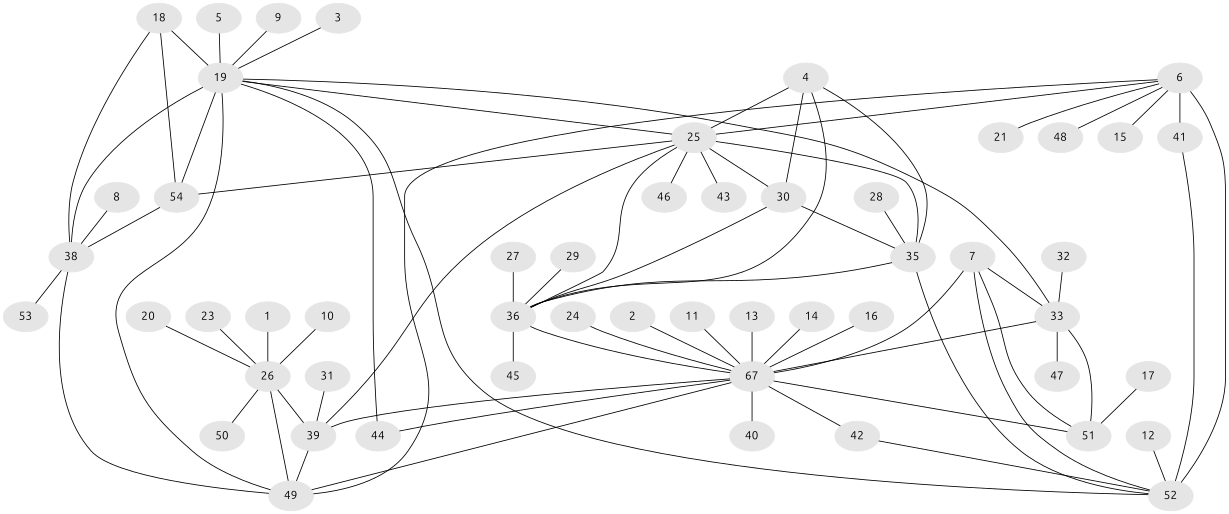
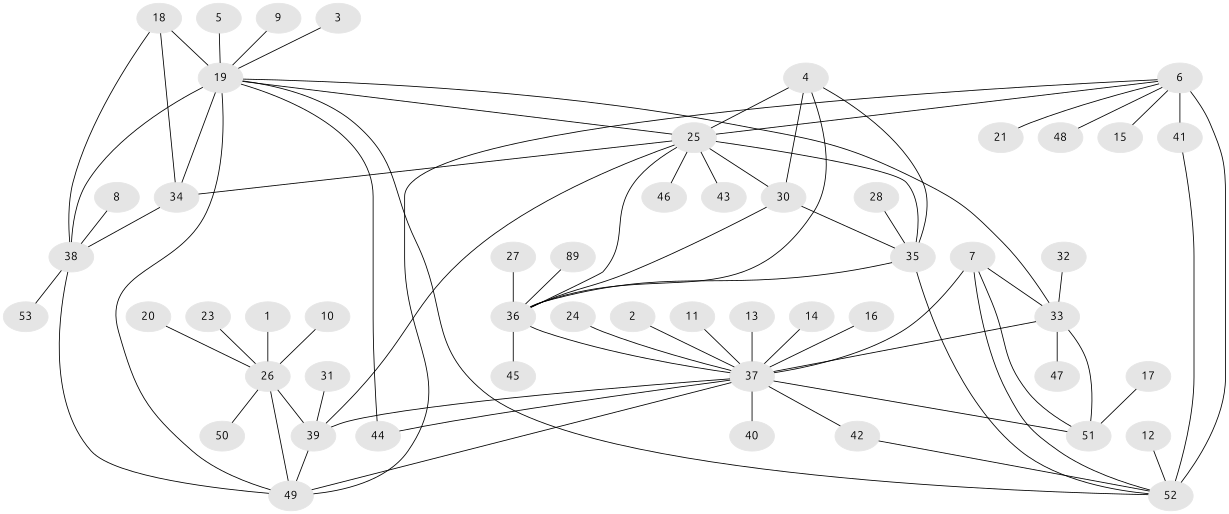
(177, 197) -> (177, 197)
(573, 257) -> (573, 257)
(752, 376) -> (752, 376)
